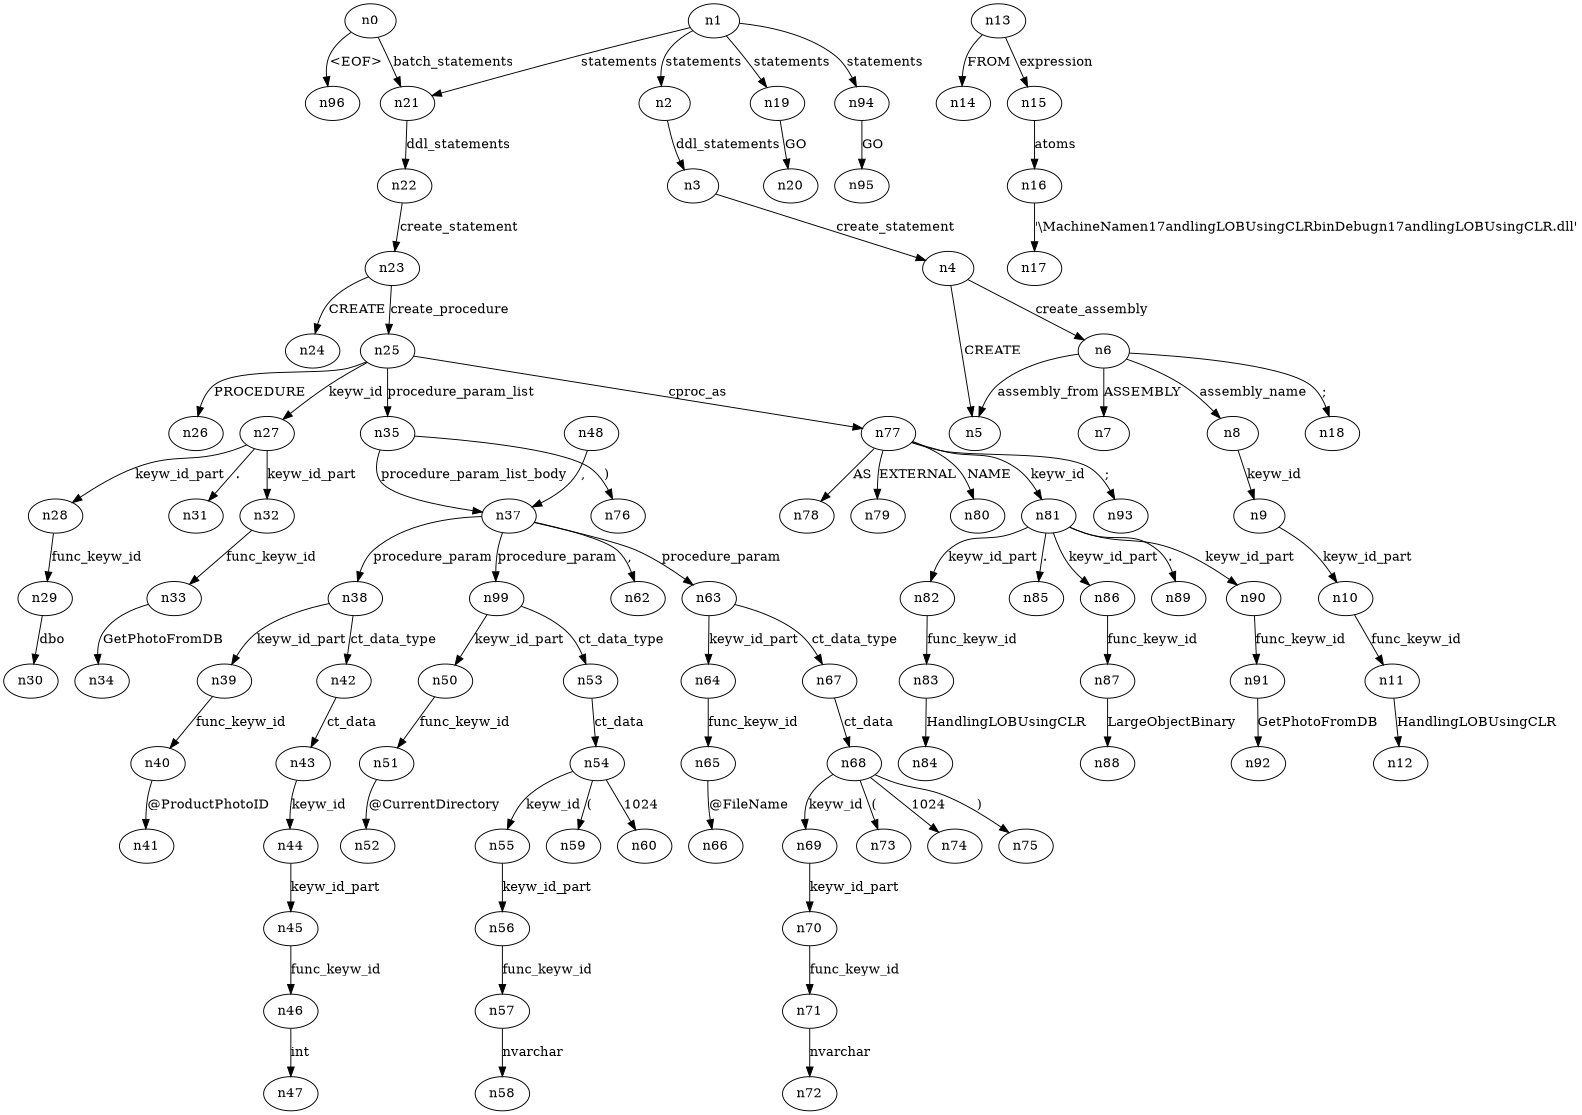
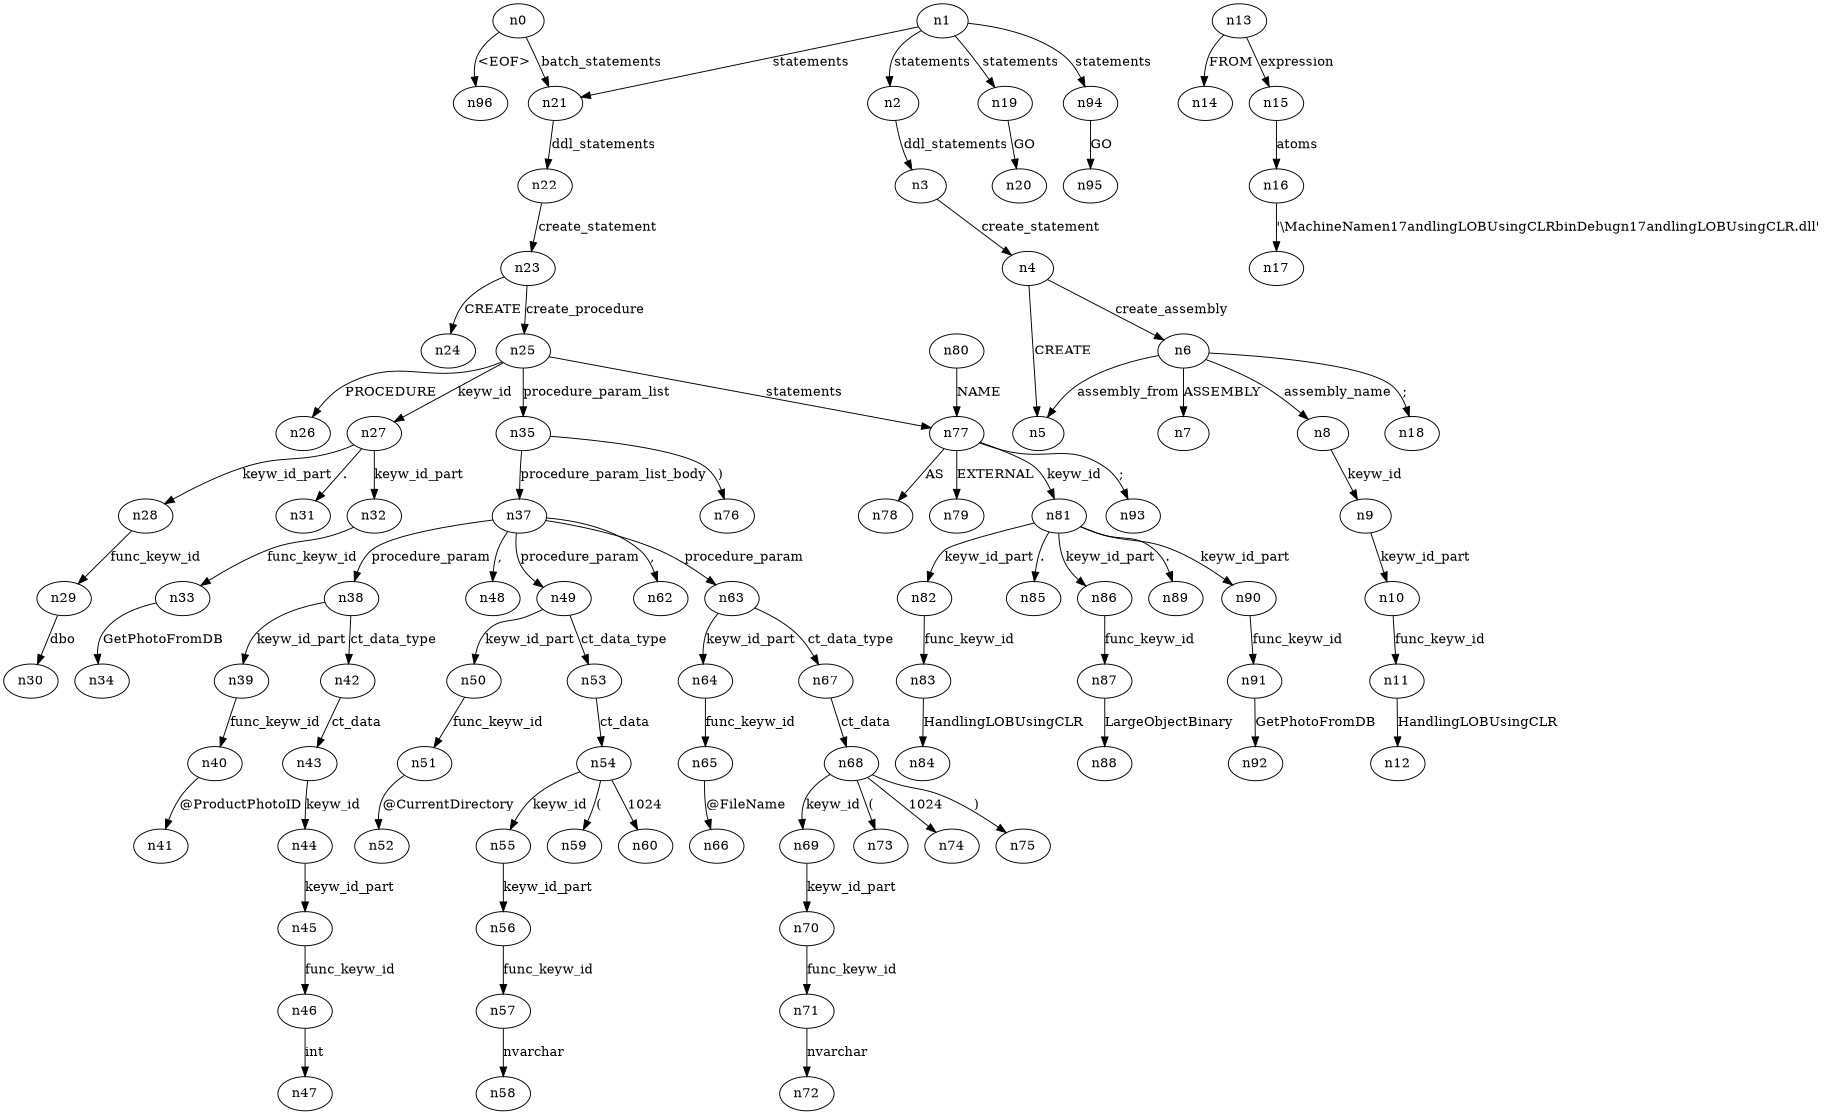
(698, 392) -> (805, 392)
(947, 459) -> (957, 387)
(570, 482) -> (497, 551)
(497, 599) -> (564, 599)
